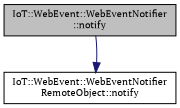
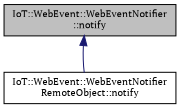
(97, 49) -> (83, 59)
